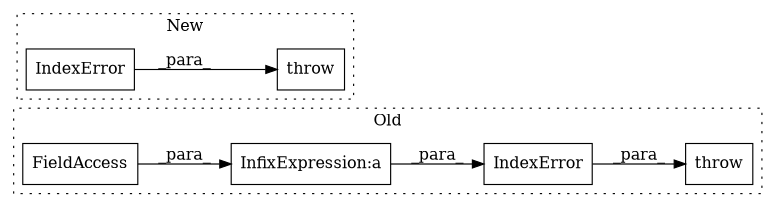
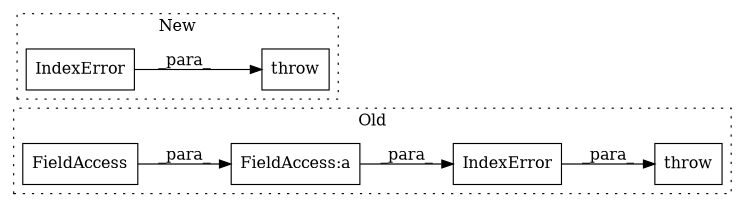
(311, 164) -> (296, 164)
